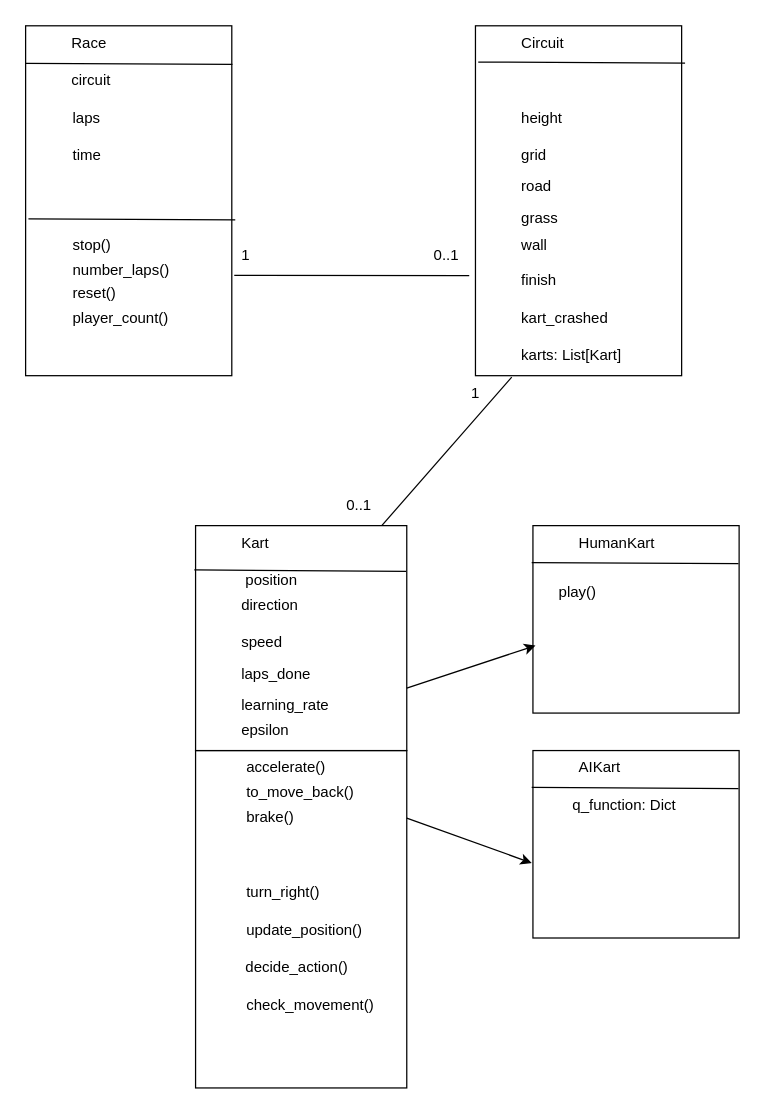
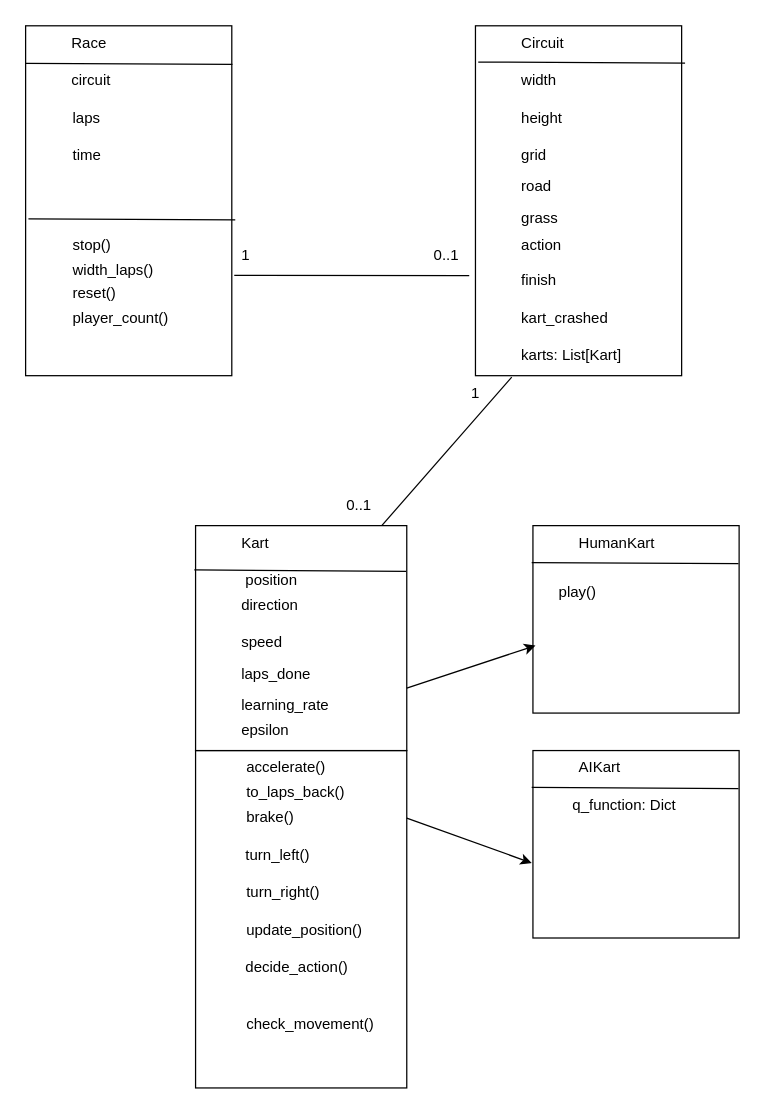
none -> (563, 82)
(535, 246) -> (545, 246)
(126, 271) -> (120, 271)
(306, 793) -> (304, 793)
none -> (302, 857)
(307, 1007) -> (307, 1026)
